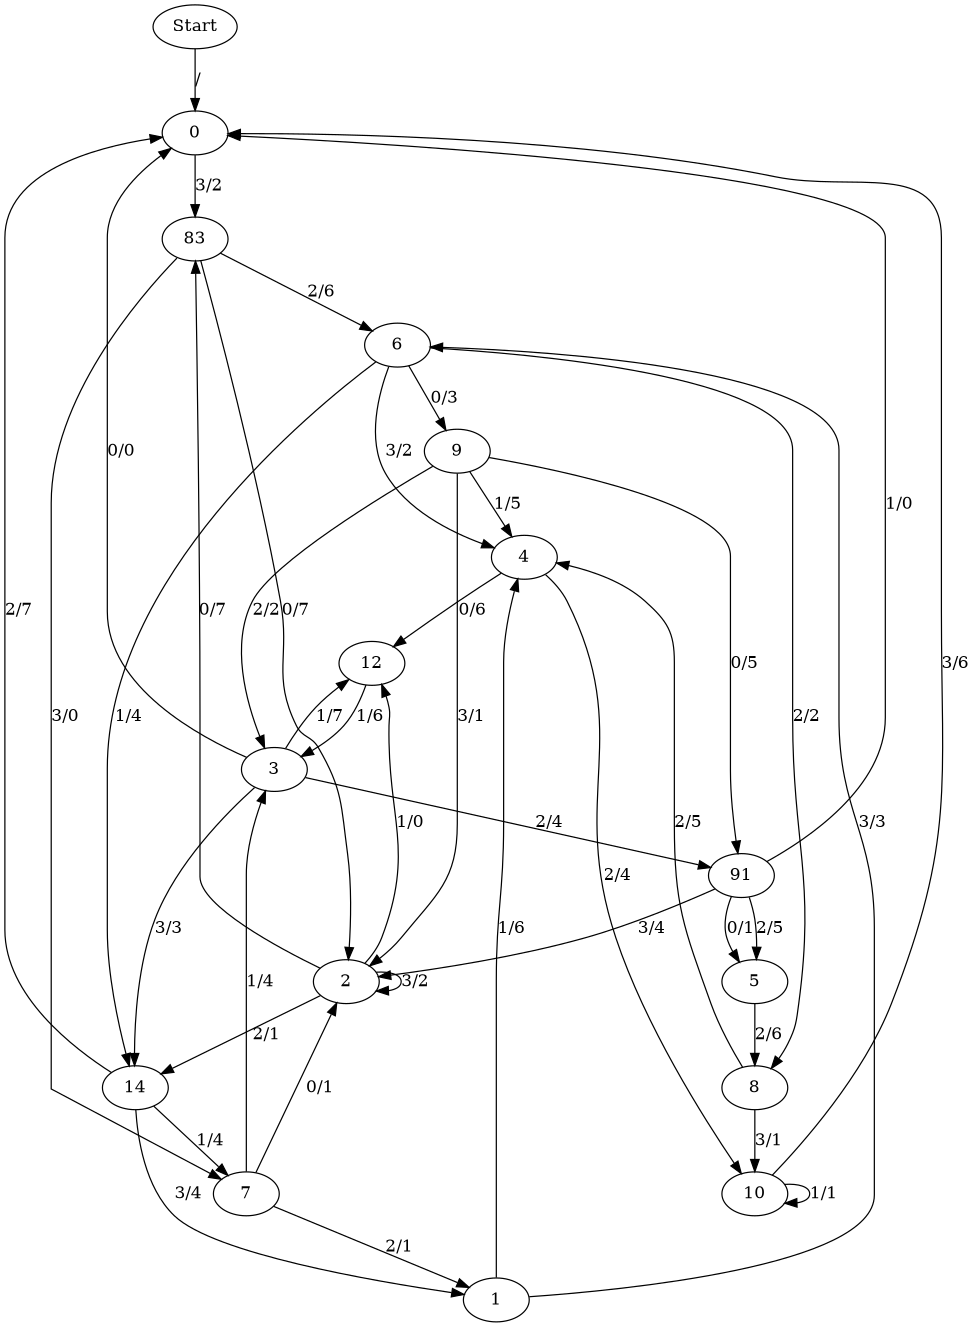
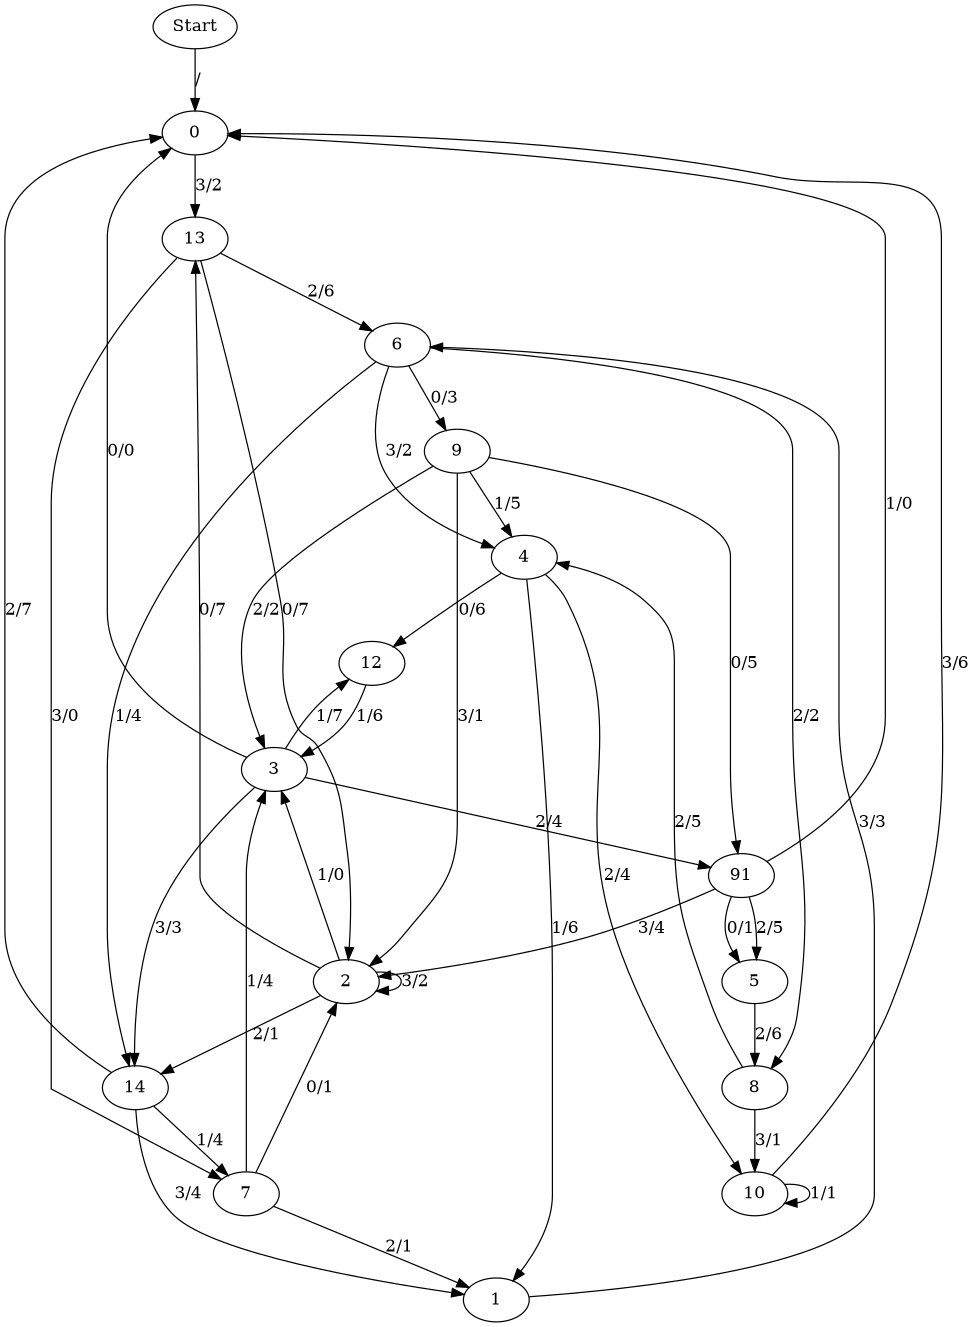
(195, 239) -> (195, 239)
(397, 833) -> (312, 882)
(498, 934) -> (552, 929)
